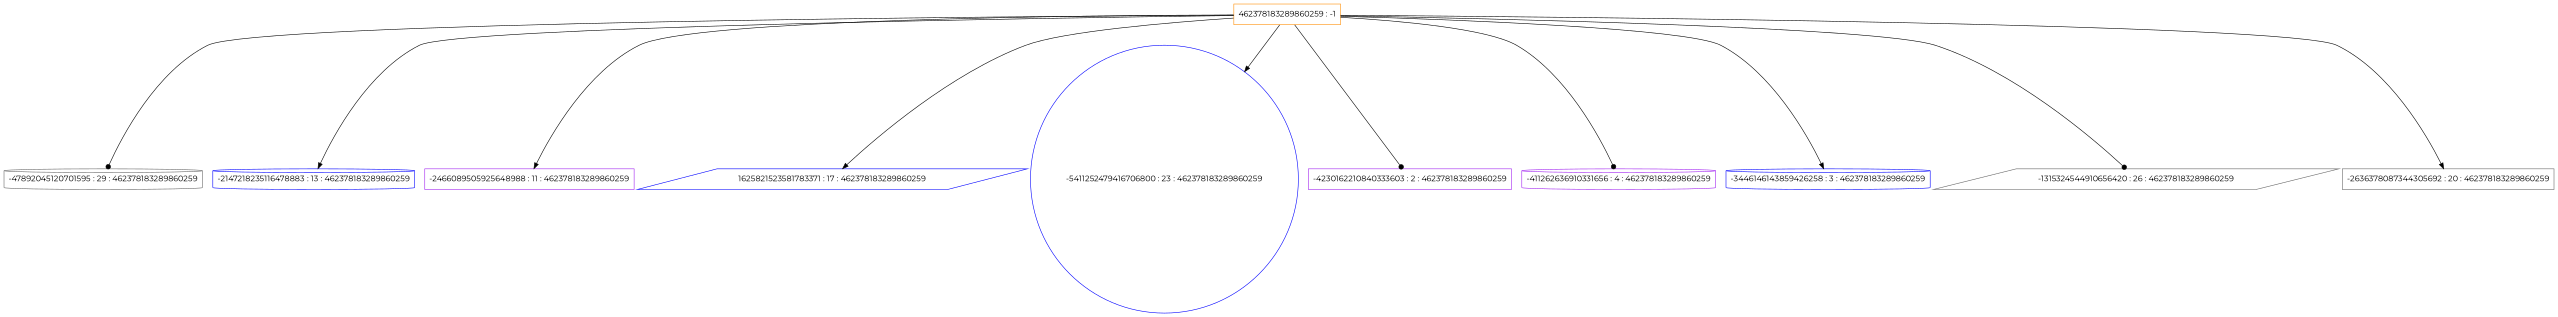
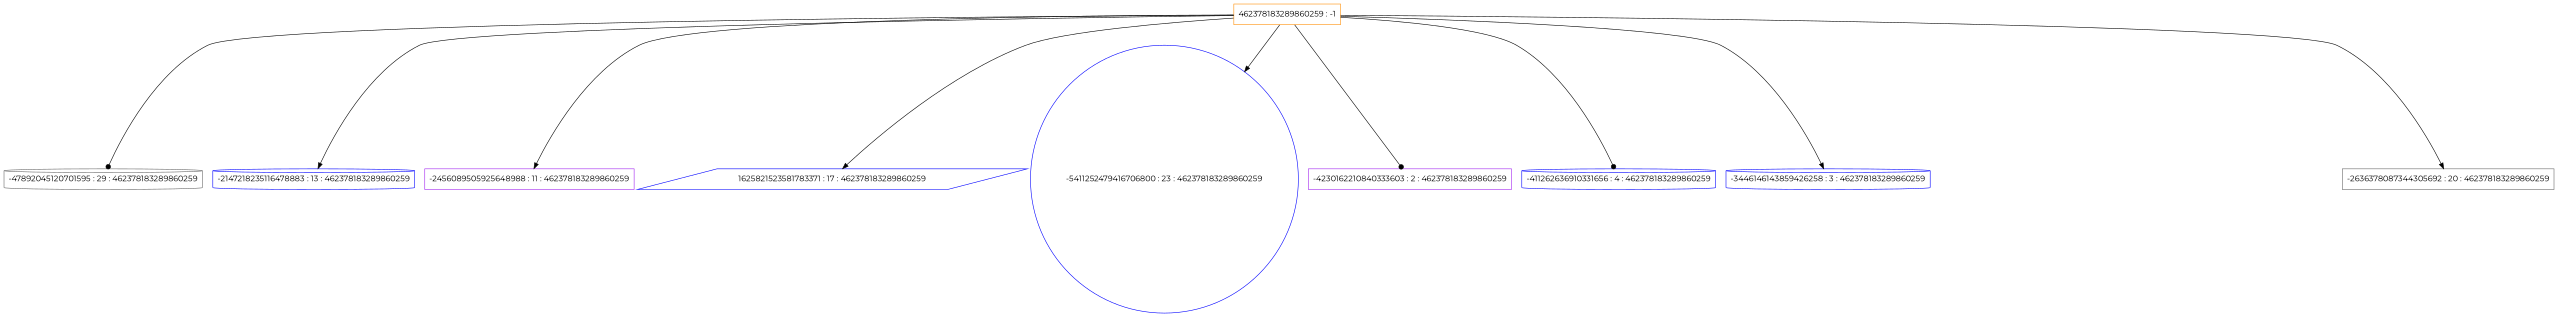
(529, 179) -> (529, 179)
(1619, 179) -> (1619, 179)
(2136, 179) -> none
